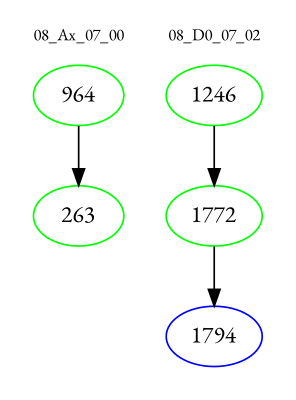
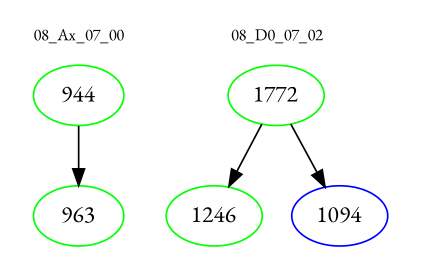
(79, 95) -> (79, 95)
(214, 147) -> (249, 148)
(79, 216) -> (79, 216)
(214, 336) -> (340, 216)
